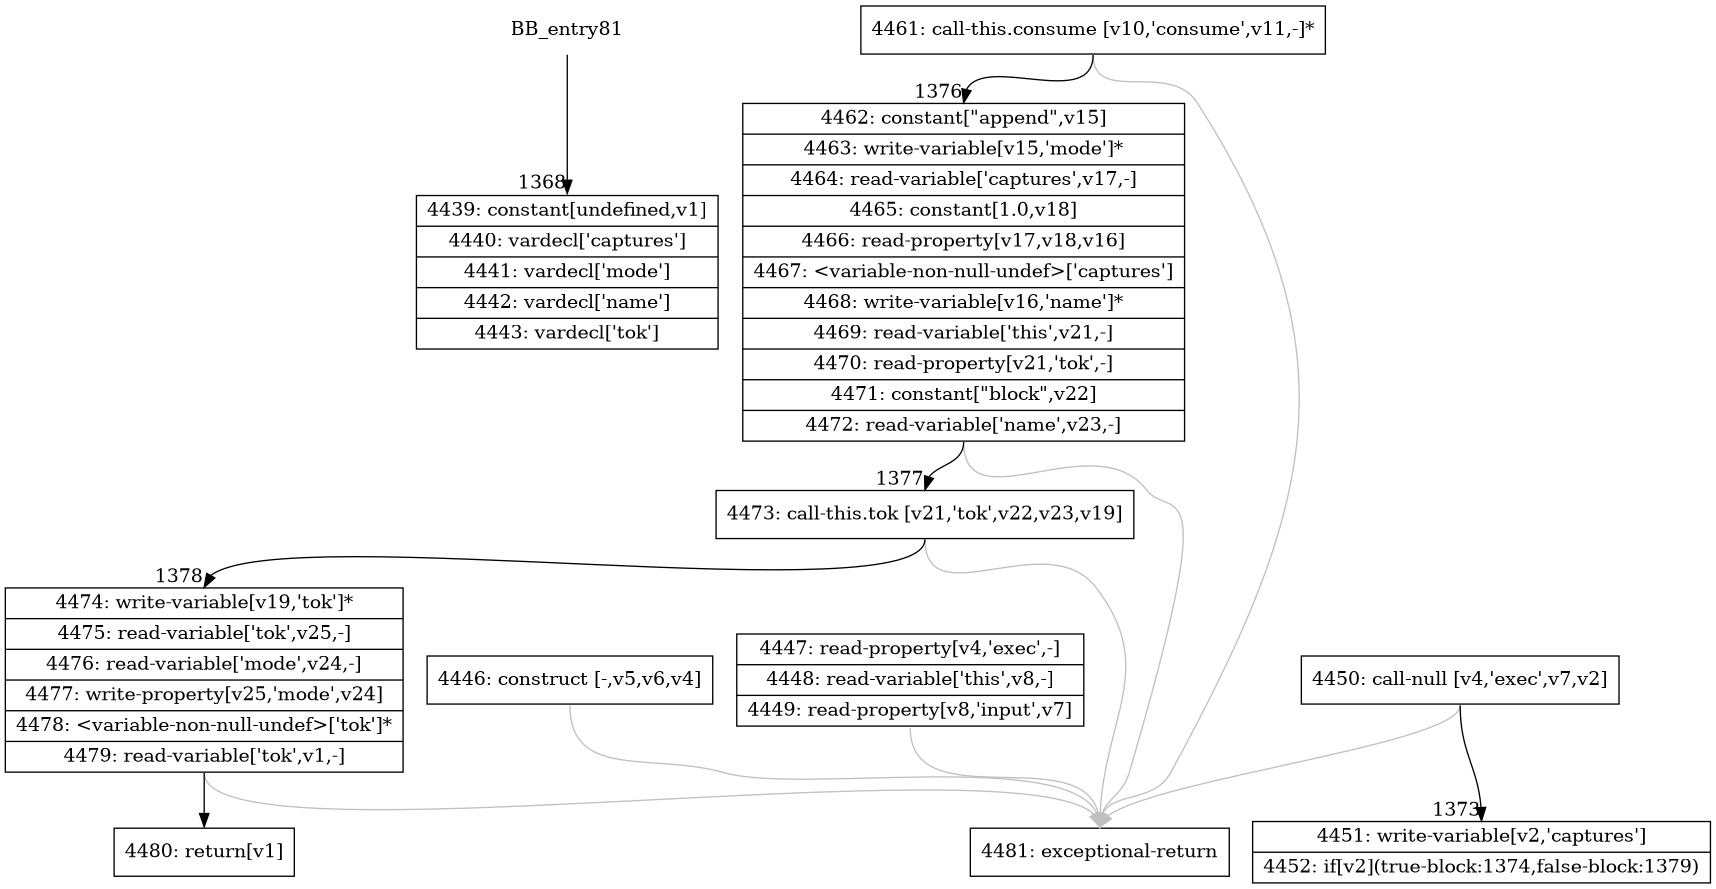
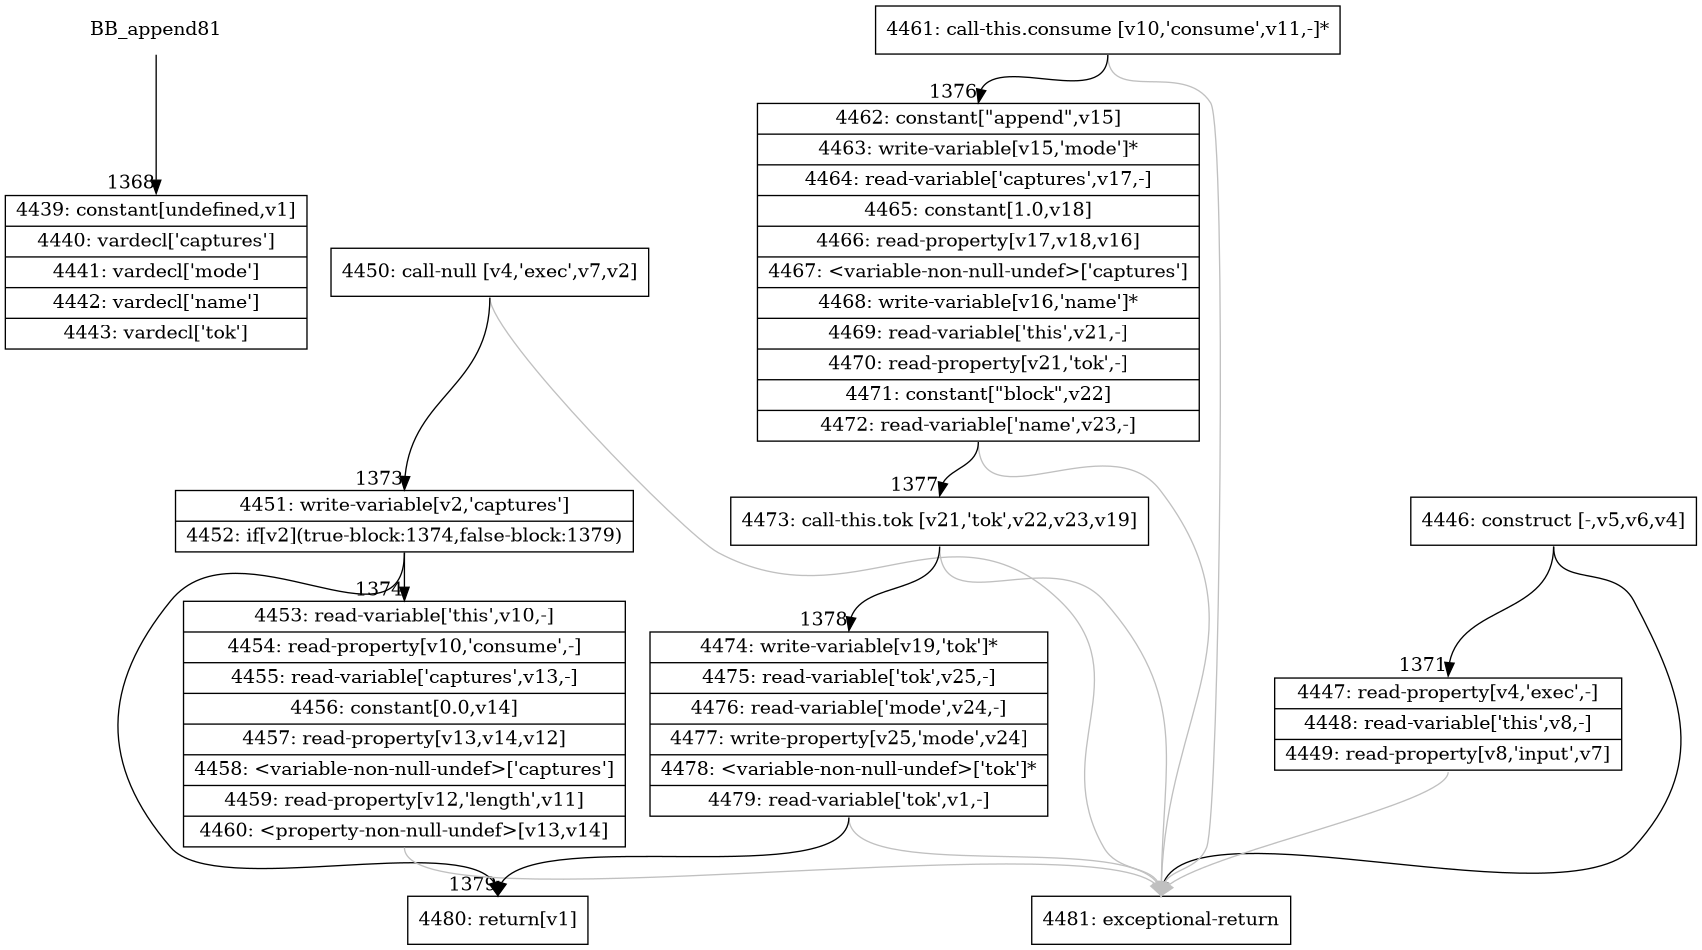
(567, 30) -> (156, 30)
none -> (1507, 608)
none -> (404, 724)
none -> (121, 756)
(821, 779) -> (1583, 868)
